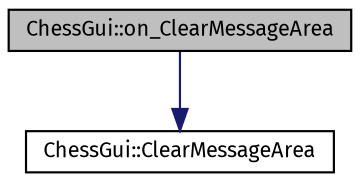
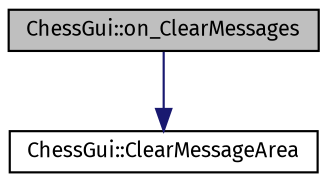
(180, 30) -> (164, 30)
